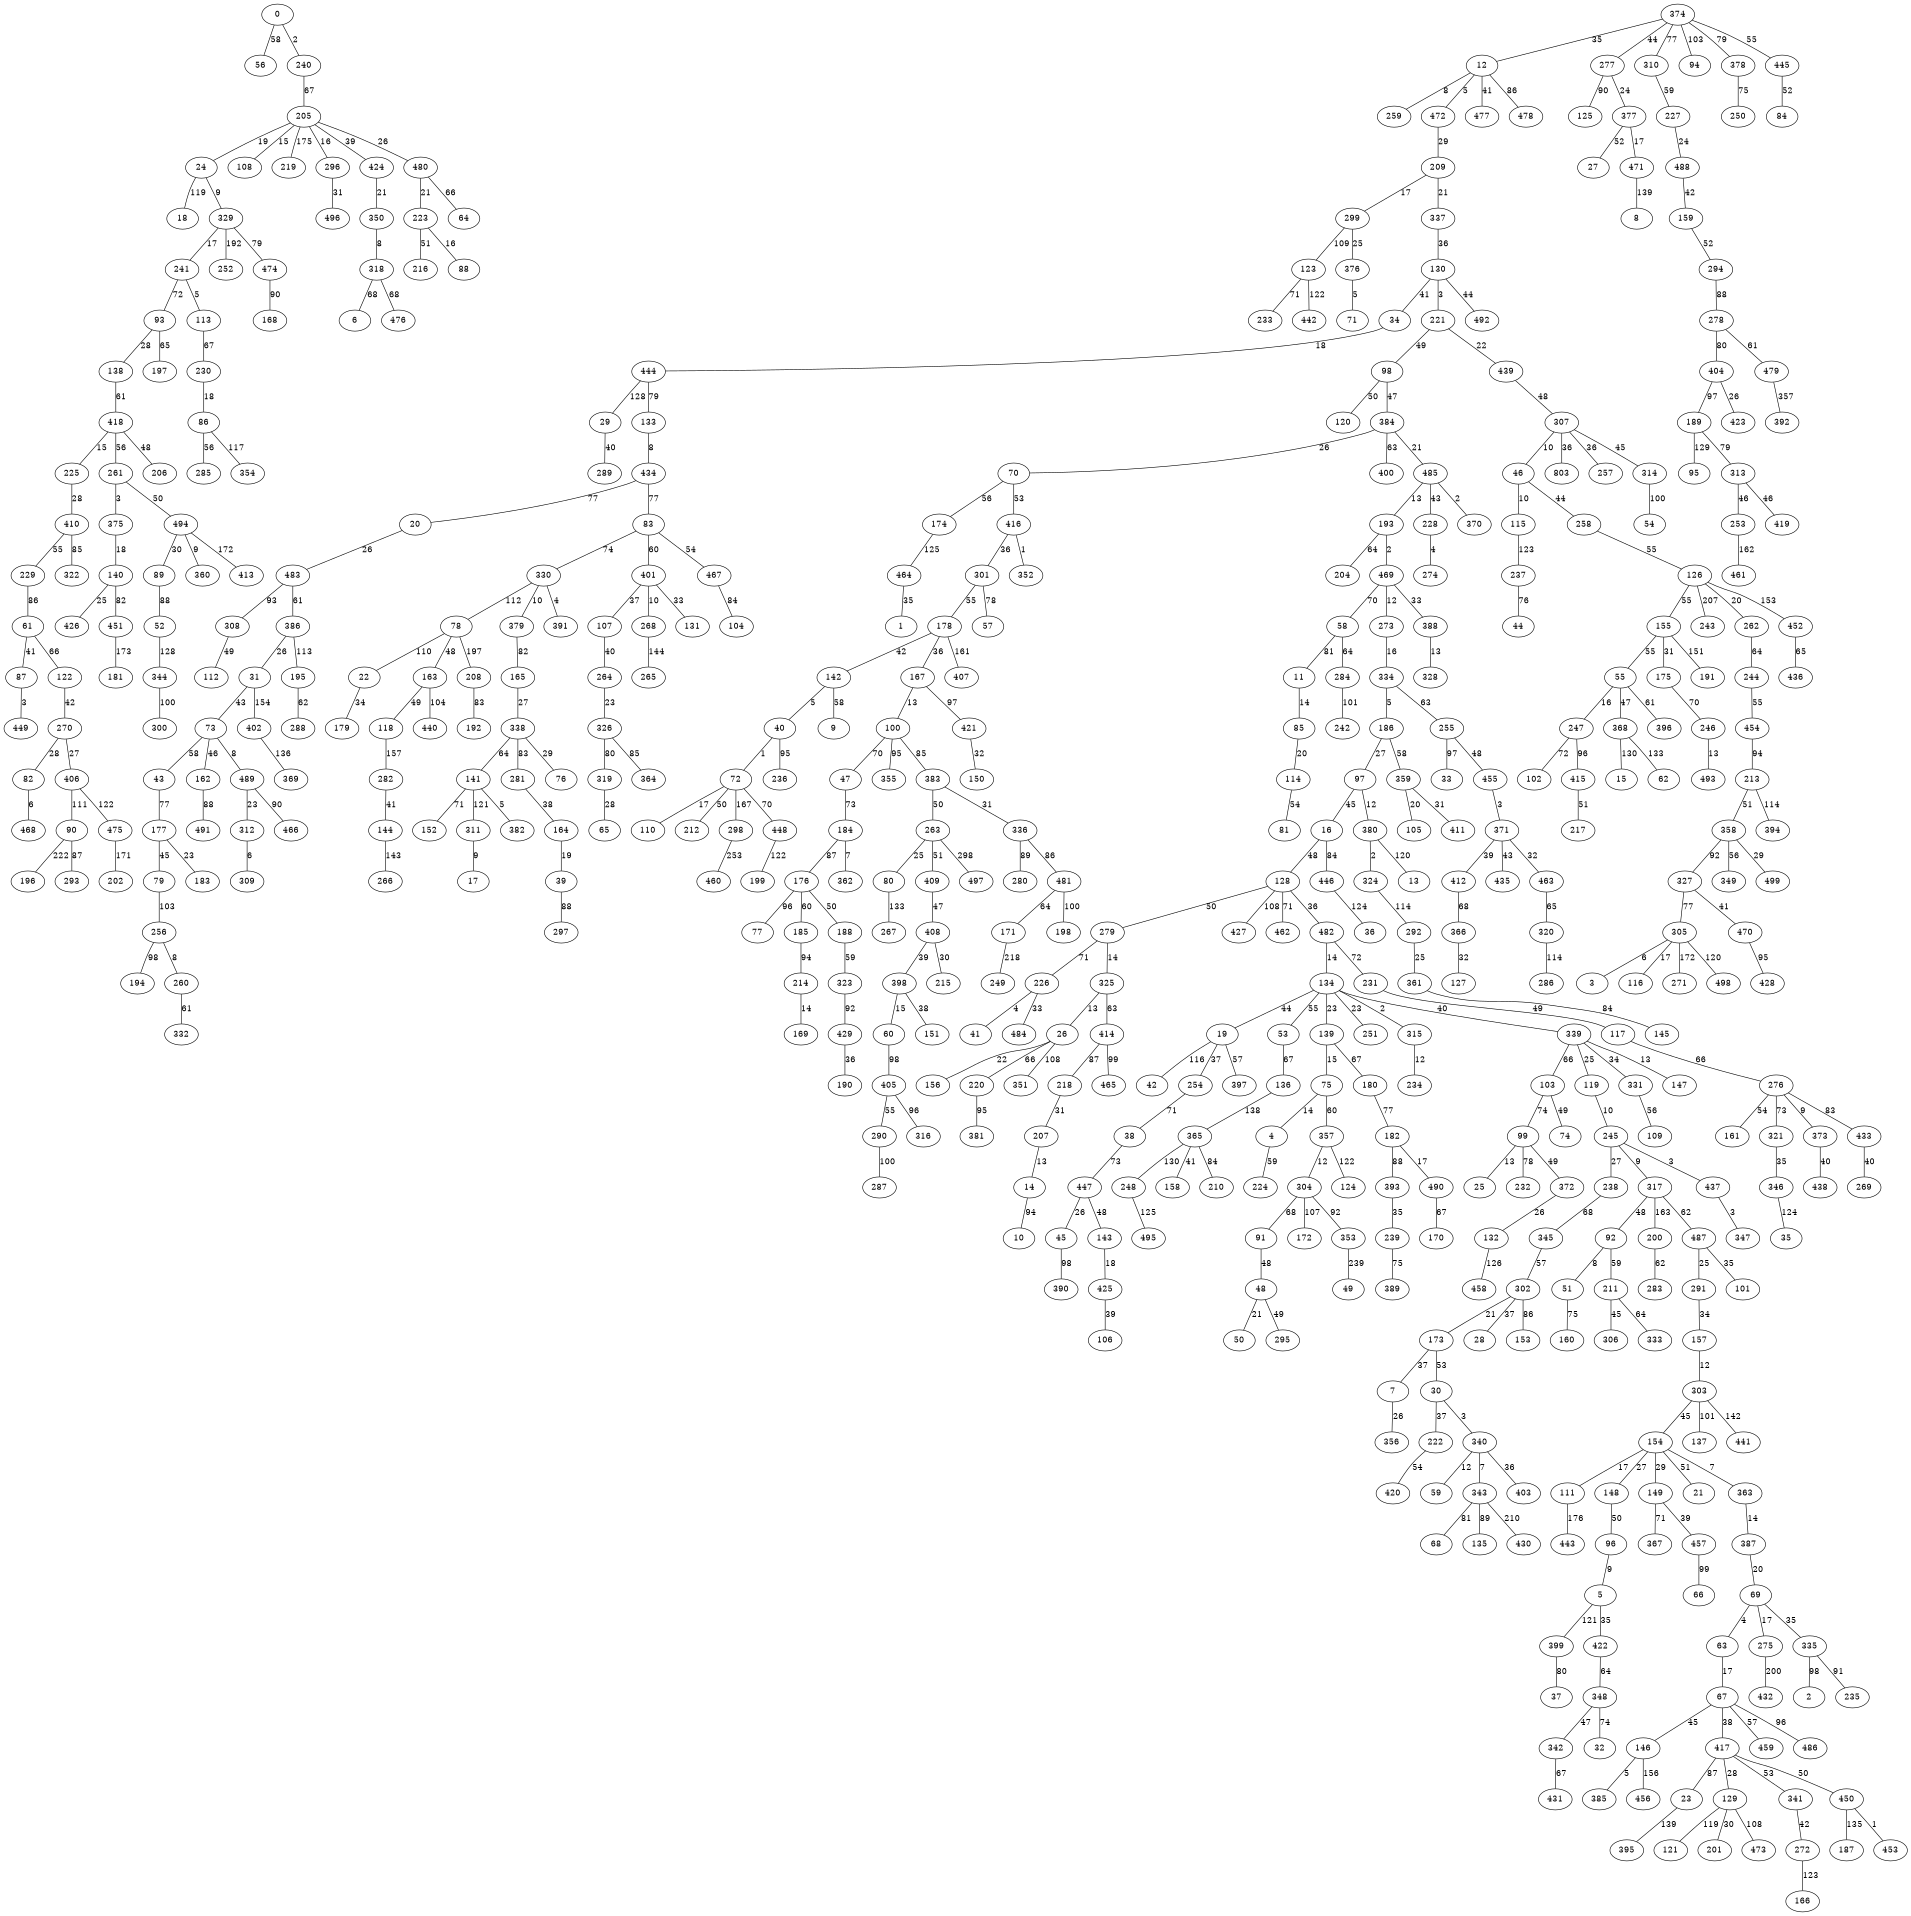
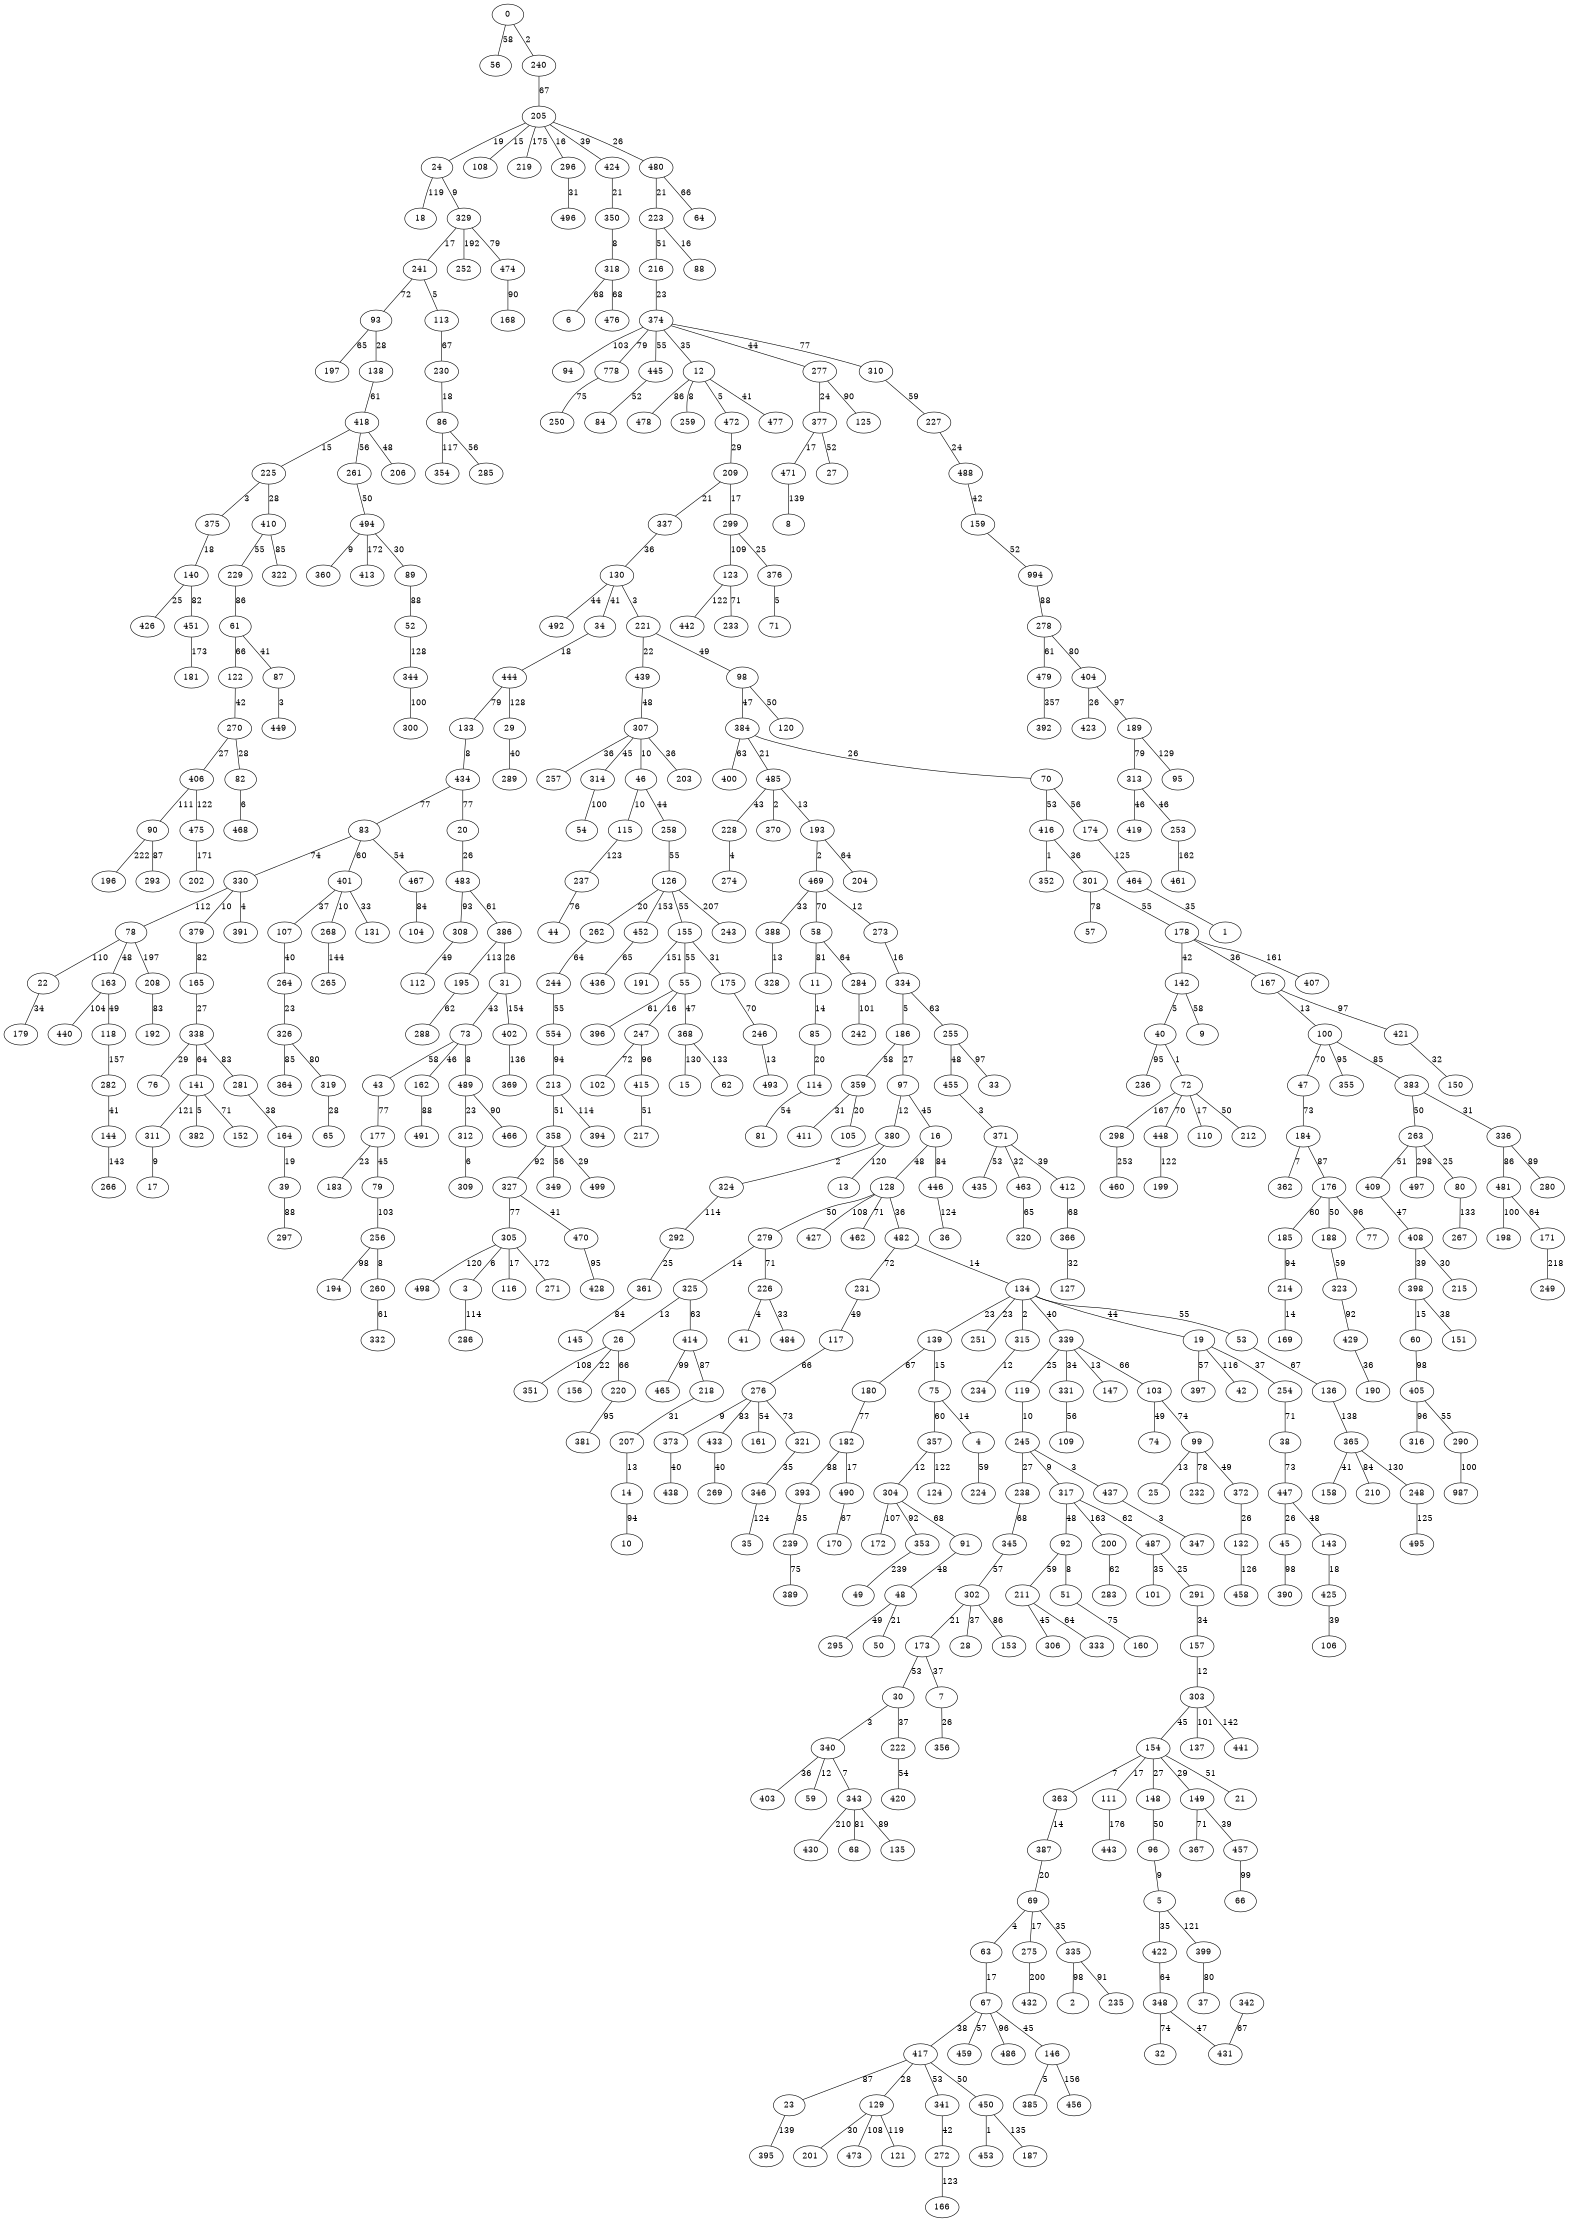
(1738, 66) -> (612, 372)
(1716, 270) -> (1035, 576)
none -> (656, 295)
(1562, 474) -> (684, 780)
(116, 499) -> (241, 499)
(1752, 729) -> (554, 1034)
(1508, 856) -> (998, 1162)
(1547, 958) -> (466, 1315)
(880, 1187) -> (1461, 1493)
(1578, 1723) -> (1193, 2029)
